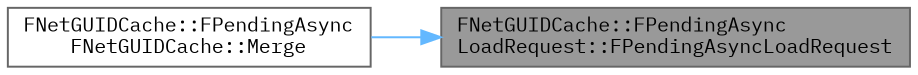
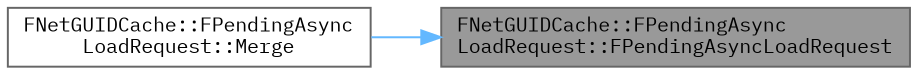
(189, 37) -> (189, 37)
